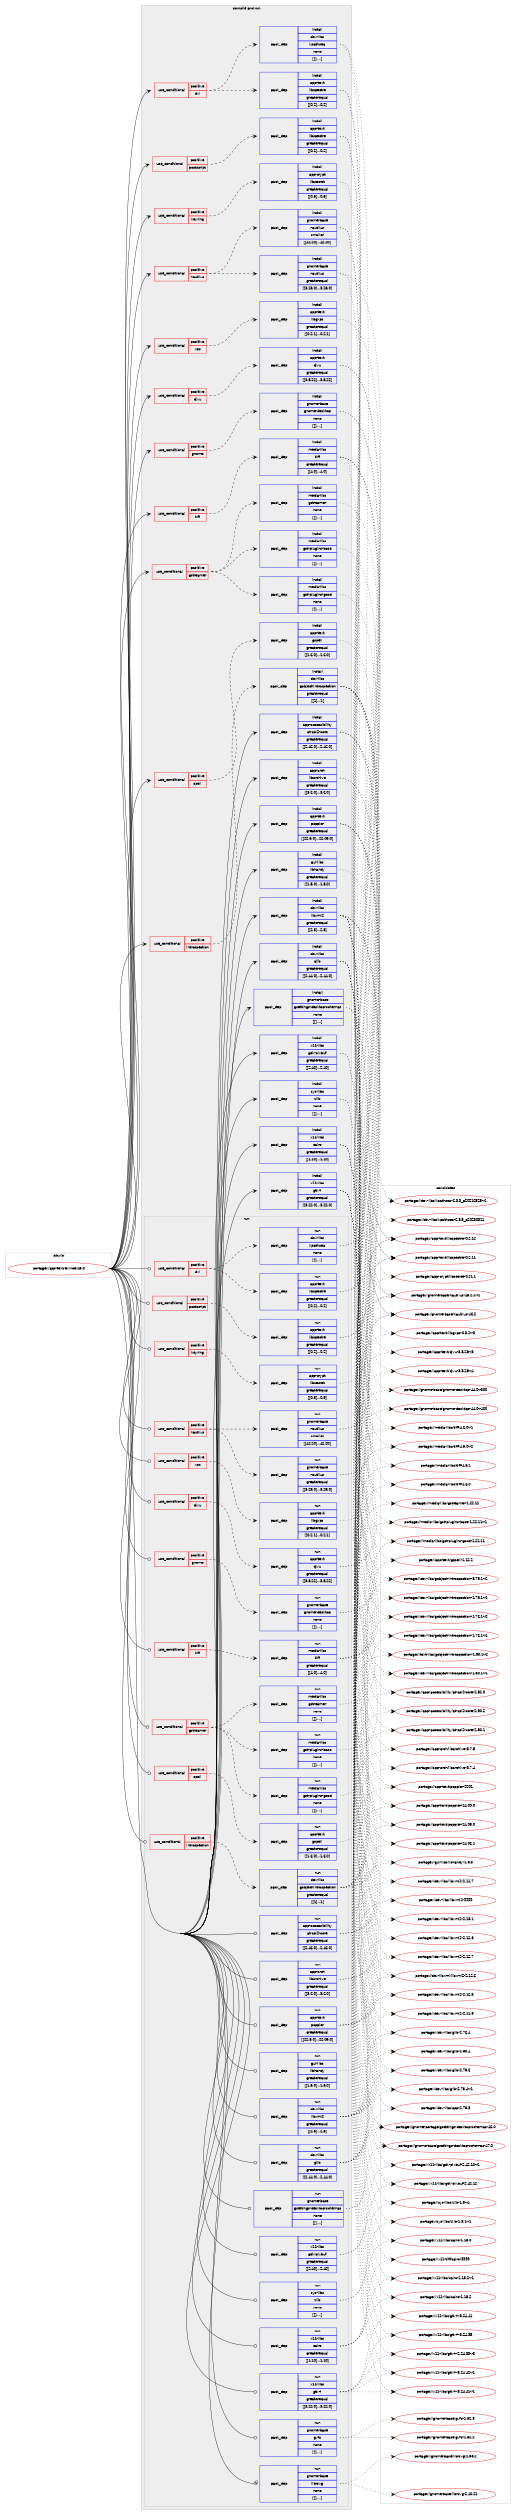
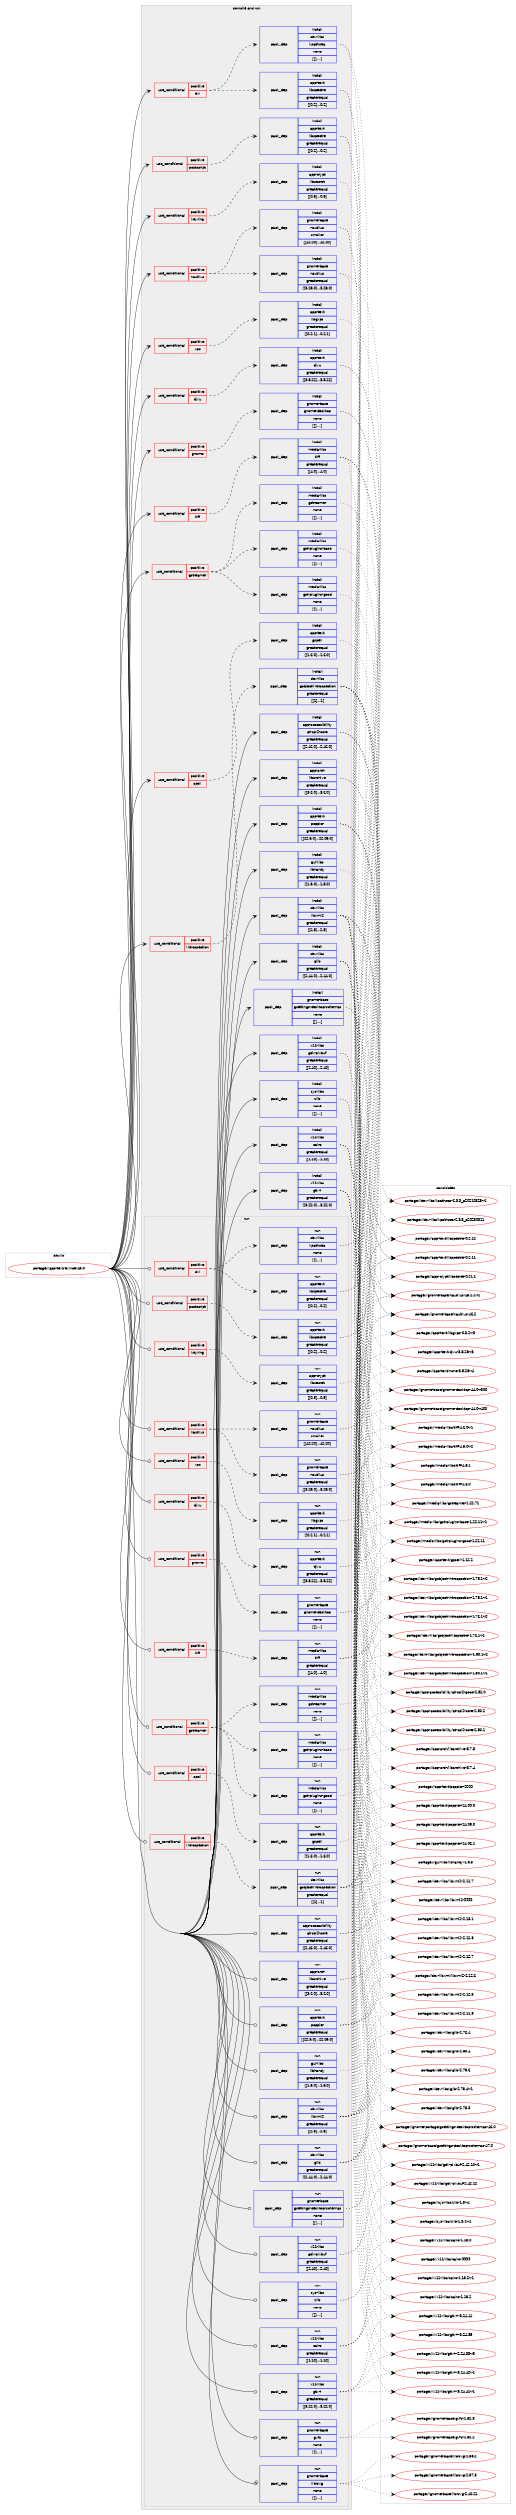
(446, 1371) -> (446, 1371)
(446, 1504) -> (446, 1504)
(446, 1579) -> (446, 1579)
(446, 1636) -> (446, 1636)
(446, 1693) -> (446, 1693)
(446, 1787) -> (446, 1787)
(446, 2108) -> (446, 2108)
(446, 2260) -> (446, 2260)
none -> (446, 2476)
